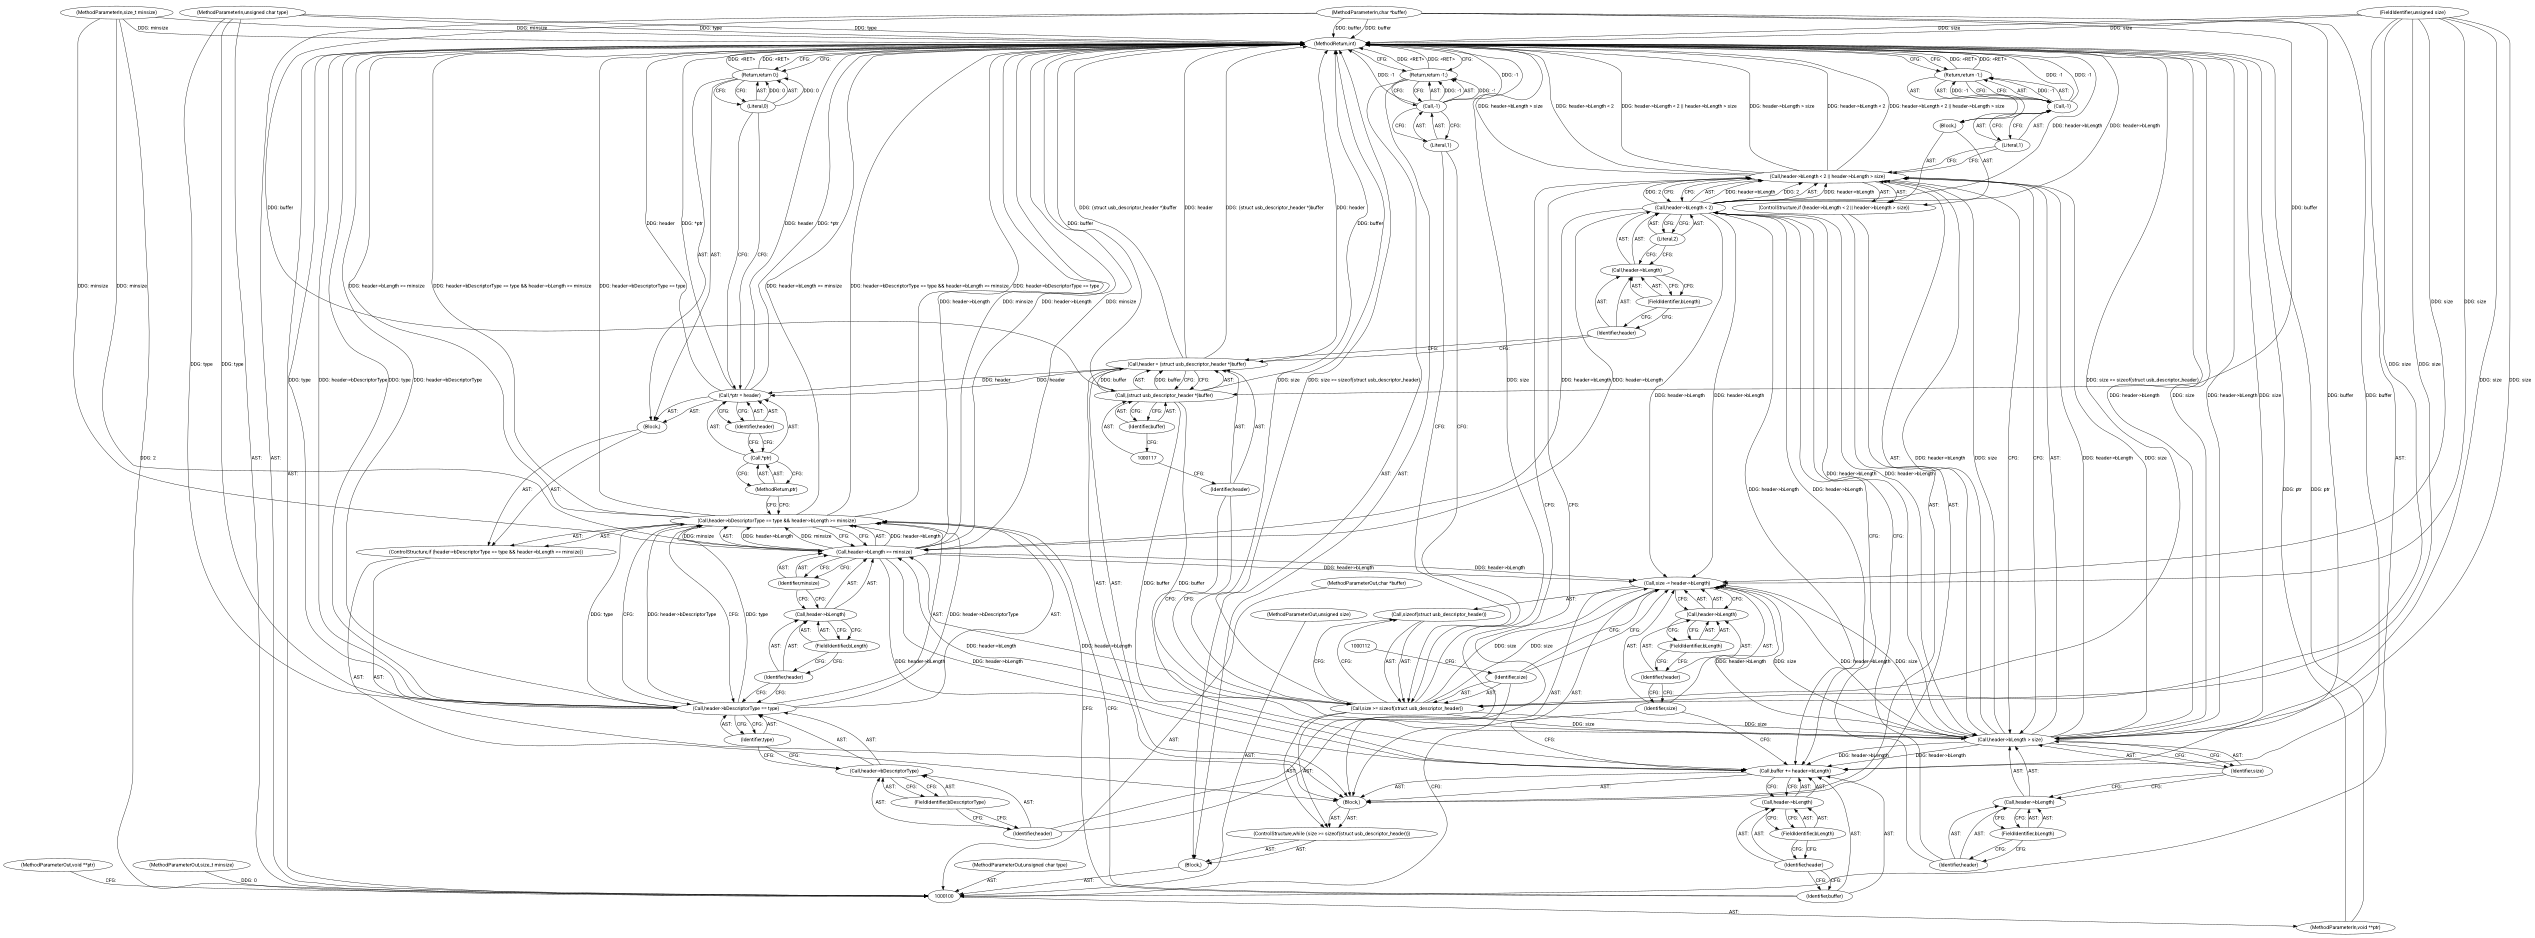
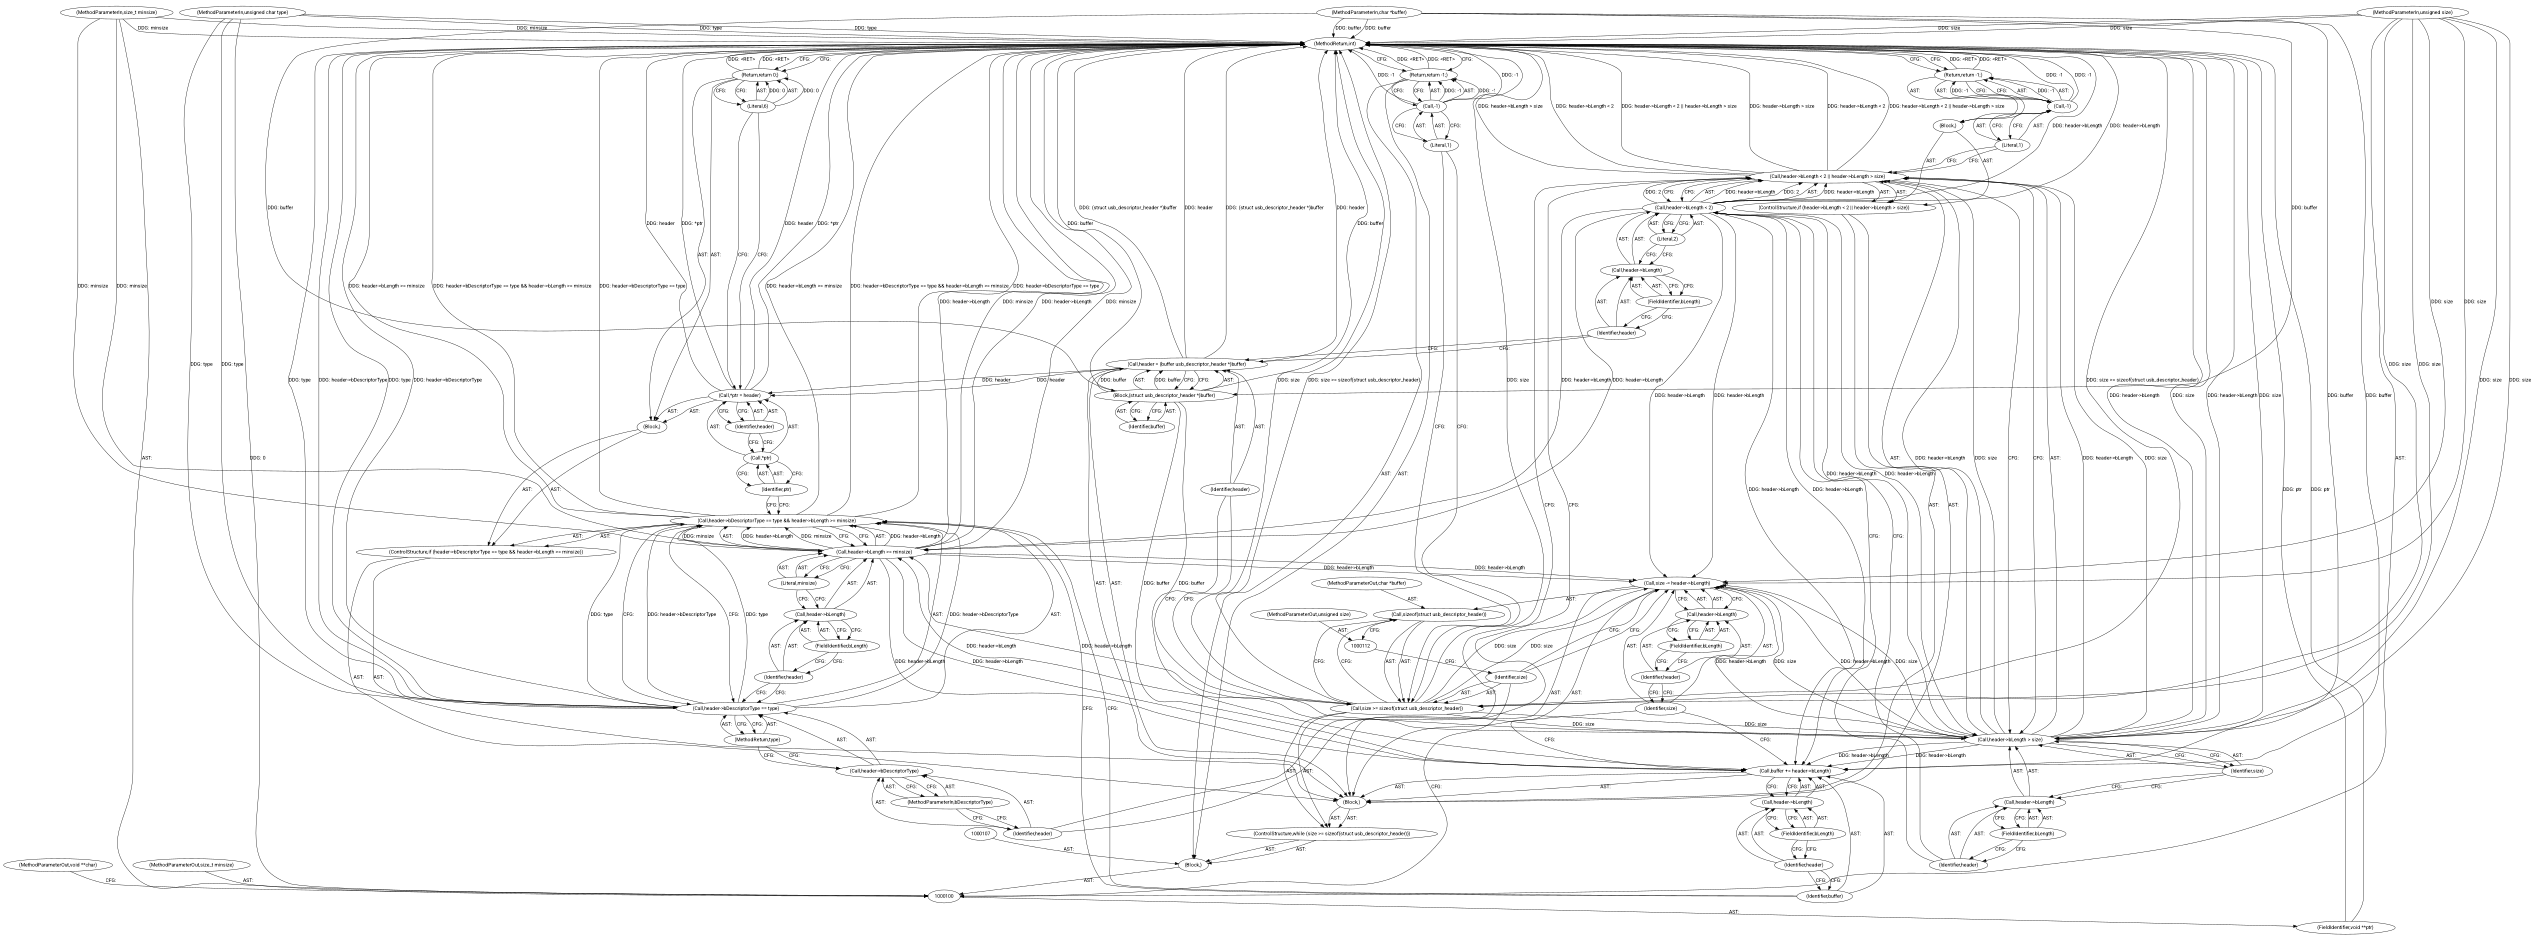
(2413, 13) -> (2413, 13)
(758, 106) -> (758, 106)
(260, 266) -> none
(296, 284) -> none
(1187, 364) -> (1187, 364)
(1164, 396) -> (1164, 396)
(148, 458) -> (148, 458)
(258, 458) -> (258, 458)
(1147, 458) -> none
(776, 490) -> (776, 490)
(799, 583) -> (799, 583)
none -> (1370, 628)
(757, 740) -> (757, 740)
(1138, 768) -> (1401, 598)
(950, 803) -> (950, 803)
none -> (981, 834)
(1222, 852) -> (1334, 630)
(58, 865) -> (58, 865)
(1020, 865) -> none
(249, 881) -> (249, 881)
(2346, 928) -> (2346, 928)
